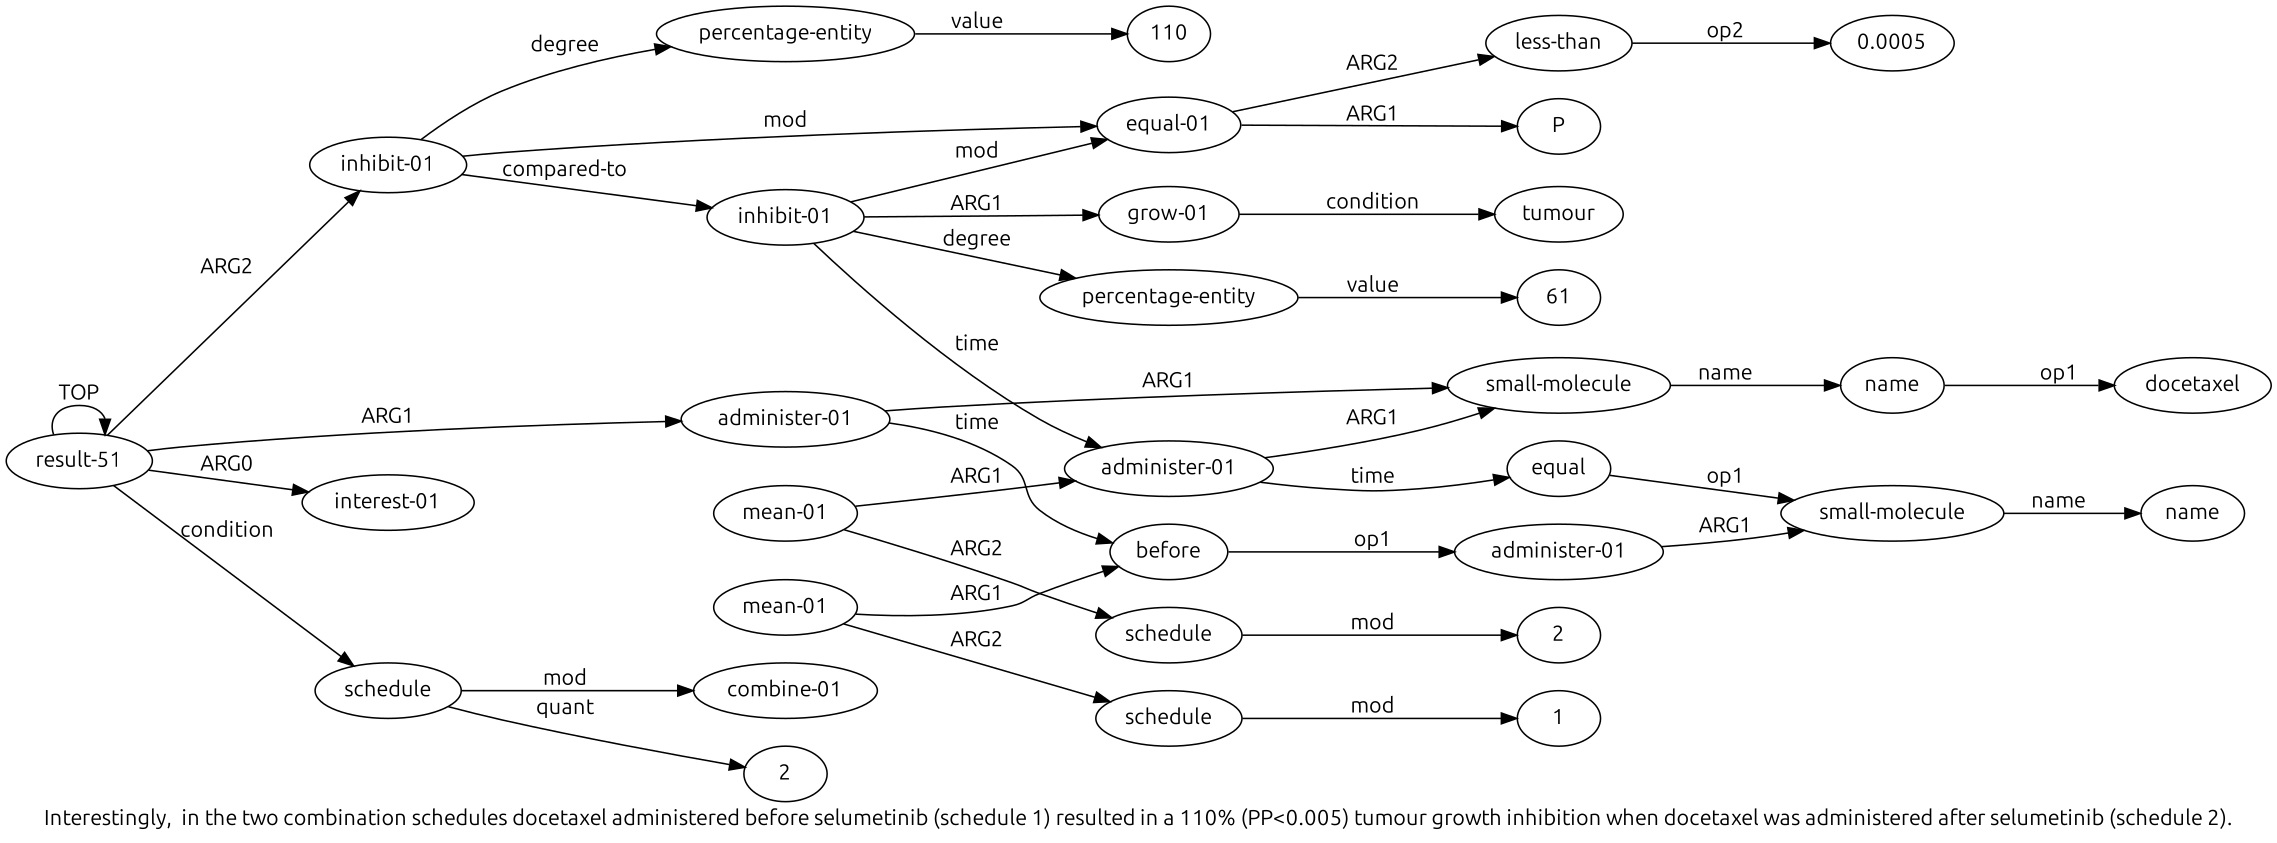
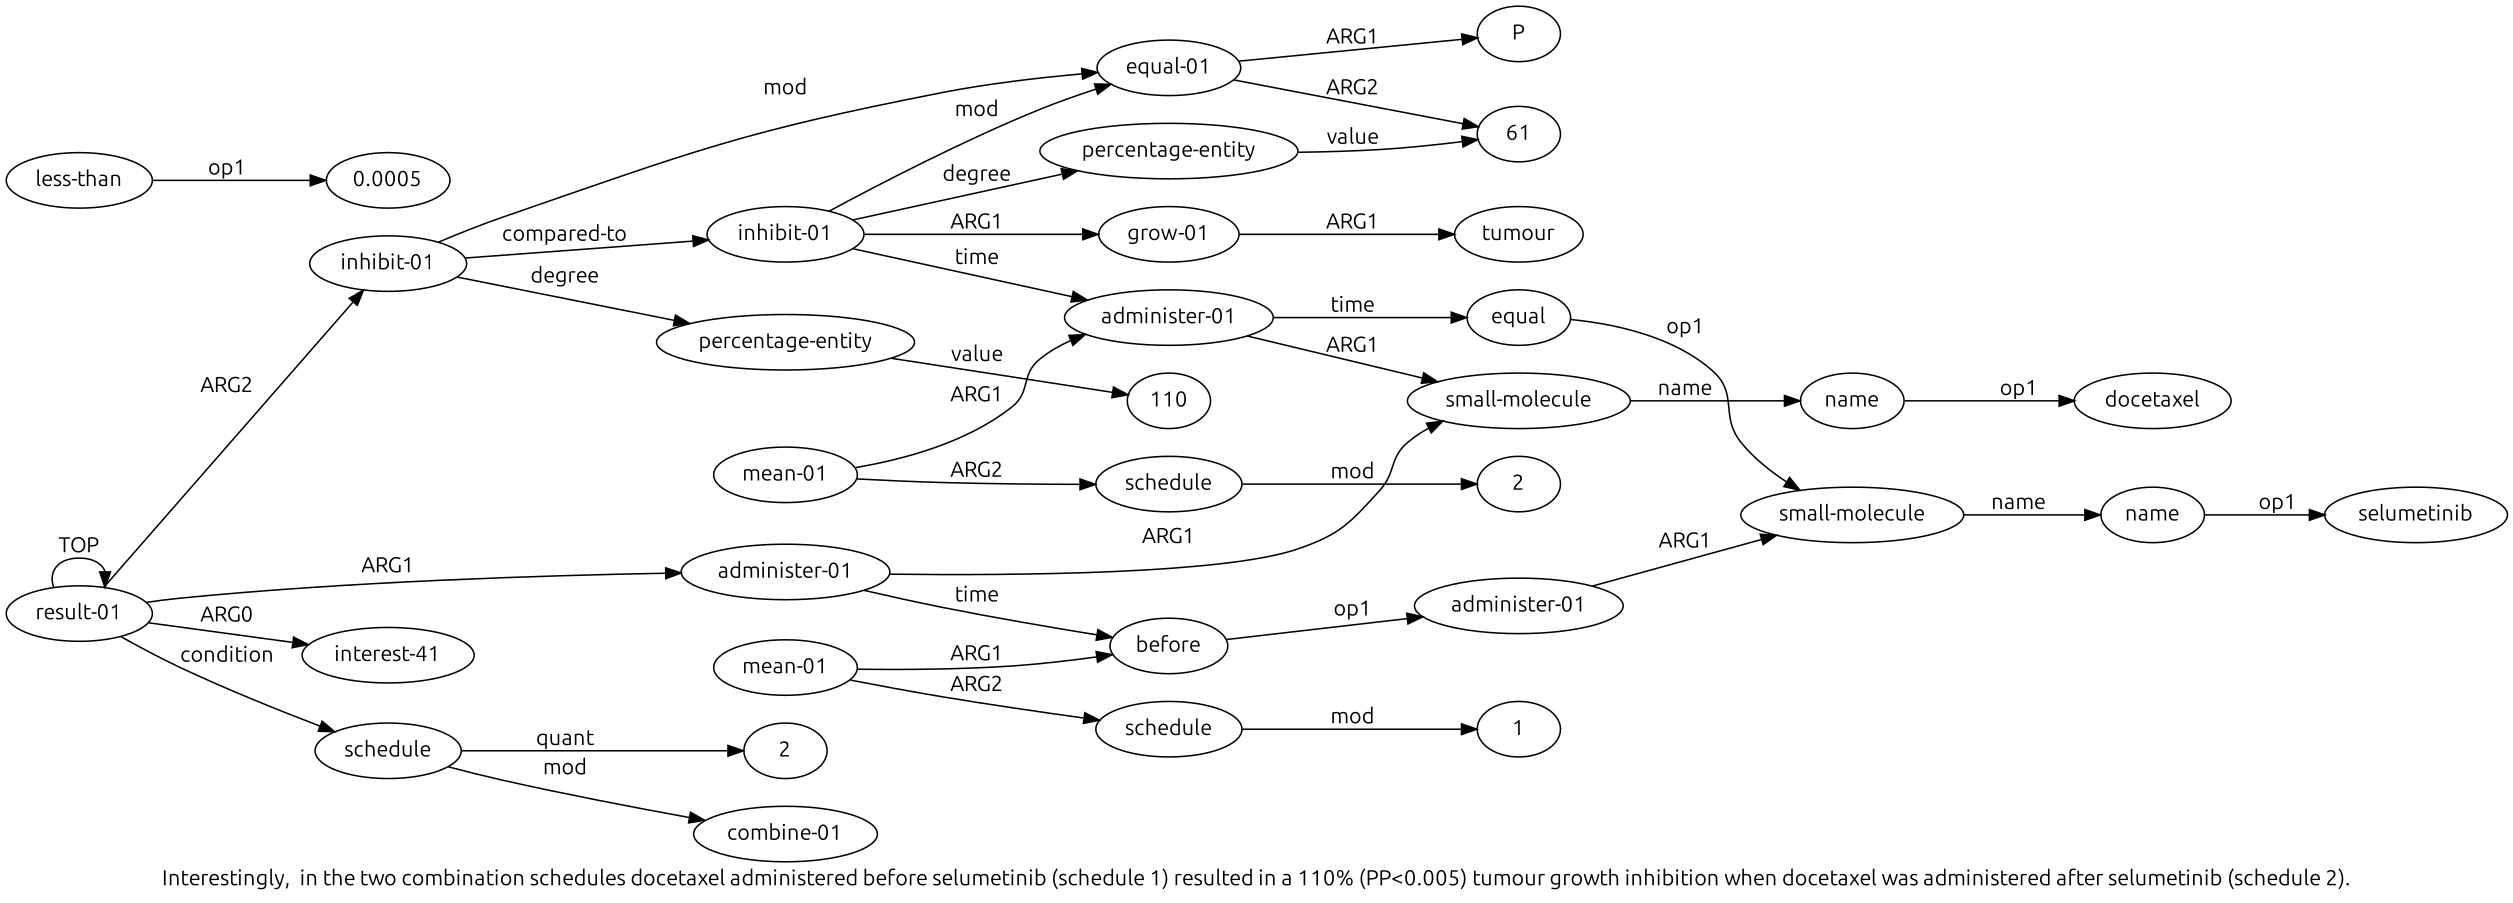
(1726, 32) -> (227, 169)
(1356, 86) -> (1349, 102)
(1373, 203) -> (1353, 223)
(79, 461) -> (79, 614)
(388, 503) -> (388, 655)
none -> (2416, 515)
